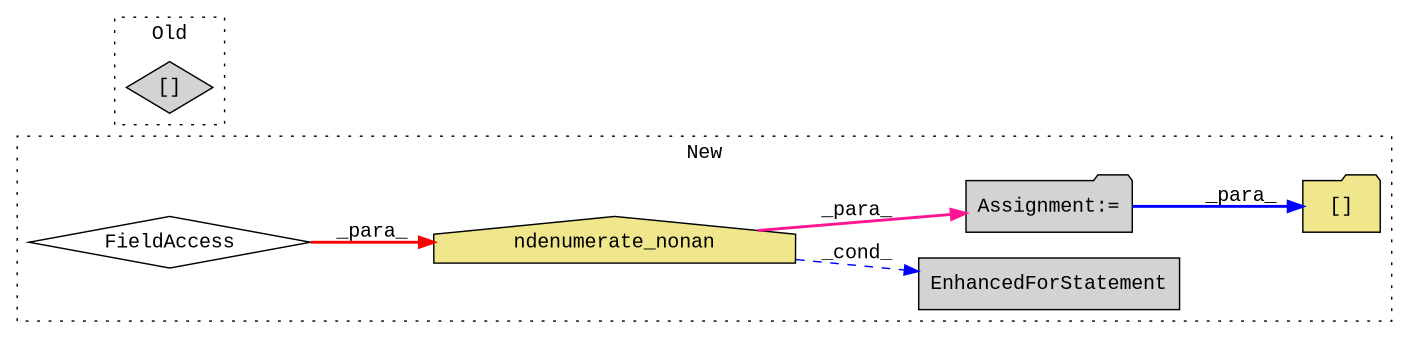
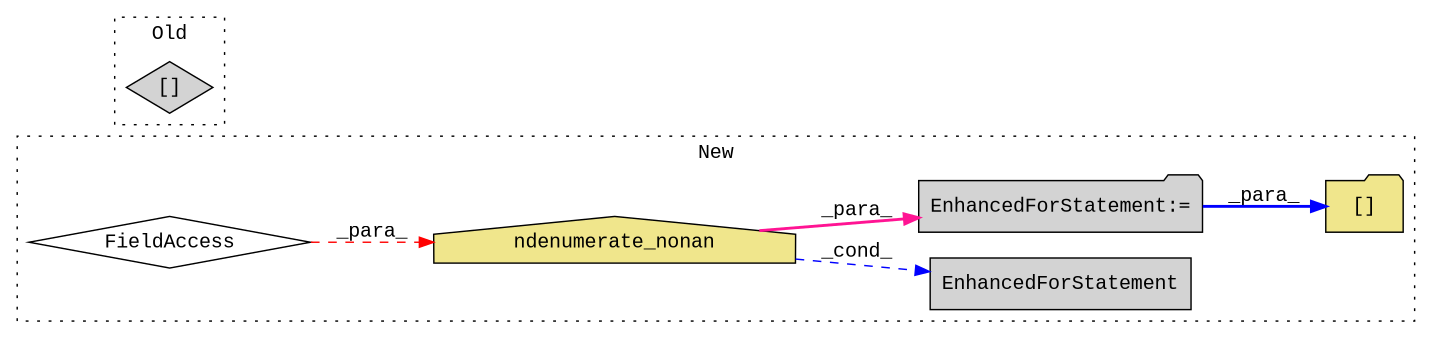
(1049, 206) -> (1061, 206)
(365, 242) -> (365, 242)
